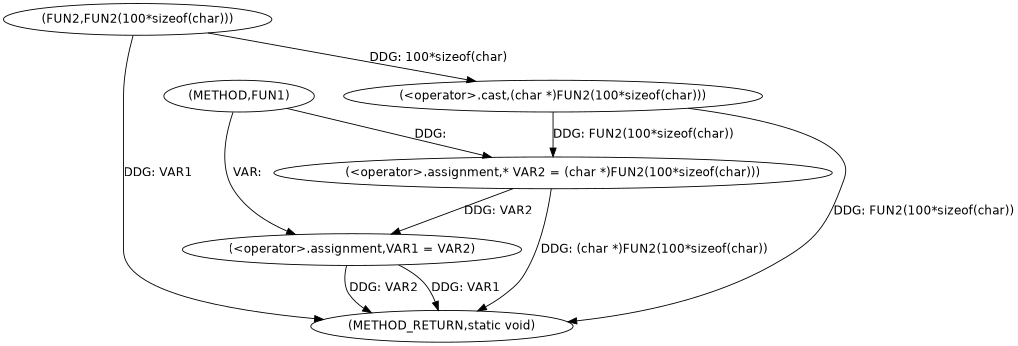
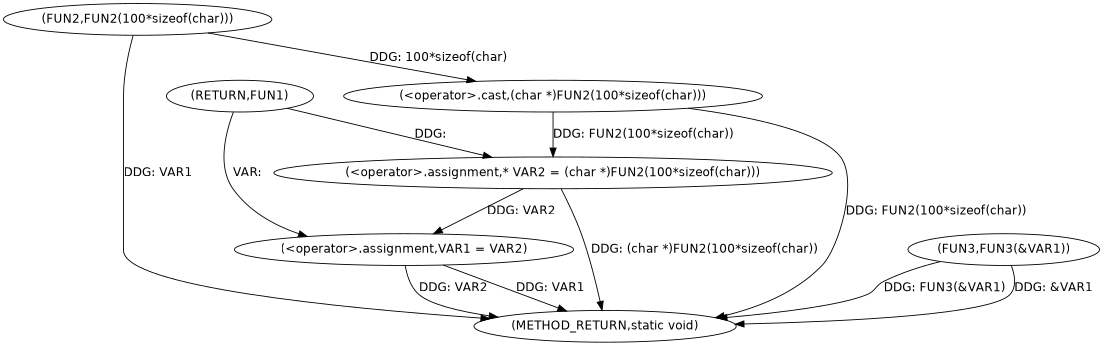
(239, 96) -> (240, 96)
none -> (1004, 250)
